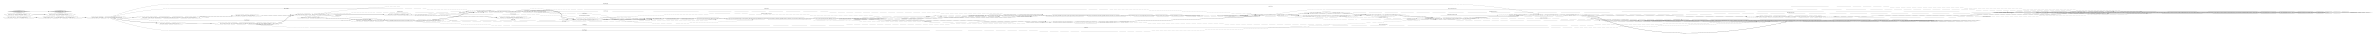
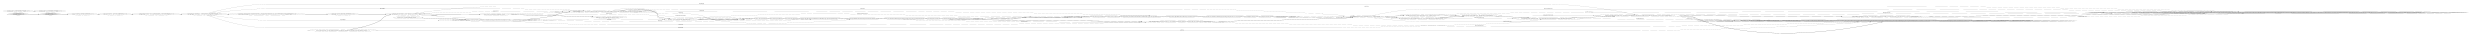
none -> (83, 14)
(171, 23) -> none
